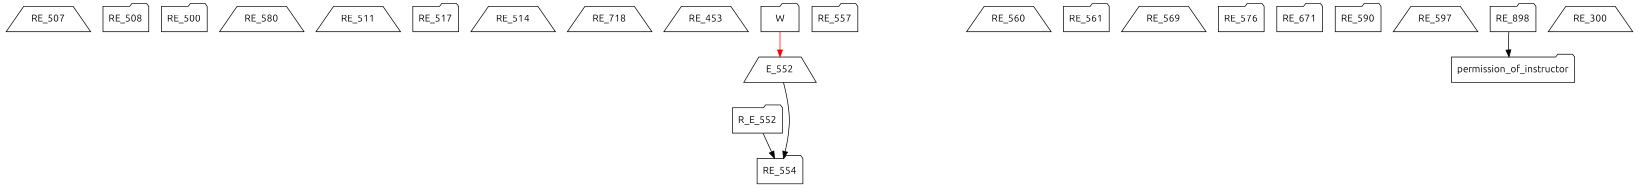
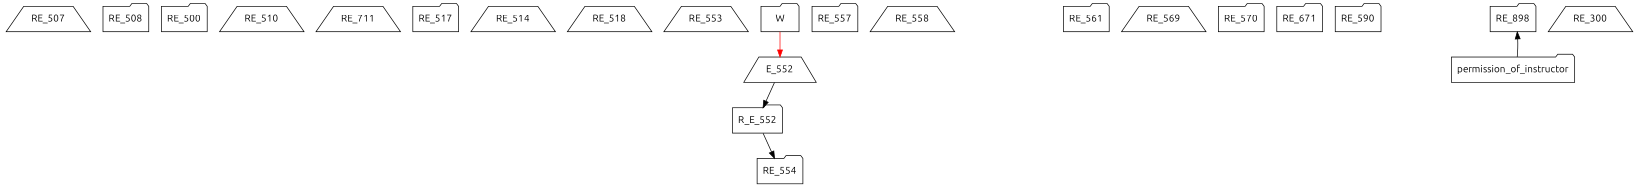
(262, 19) -> (262, 19)
(358, 19) -> (358, 19)
(610, 19) -> (610, 19)
(706, 19) -> (706, 19)
none -> (912, 19)
(1009, 19) -> none
(1241, 19) -> (1241, 19)
(1436, 19) -> none
(1508, 41) -> (1518, 48)
(789, 117) -> (770, 92)
